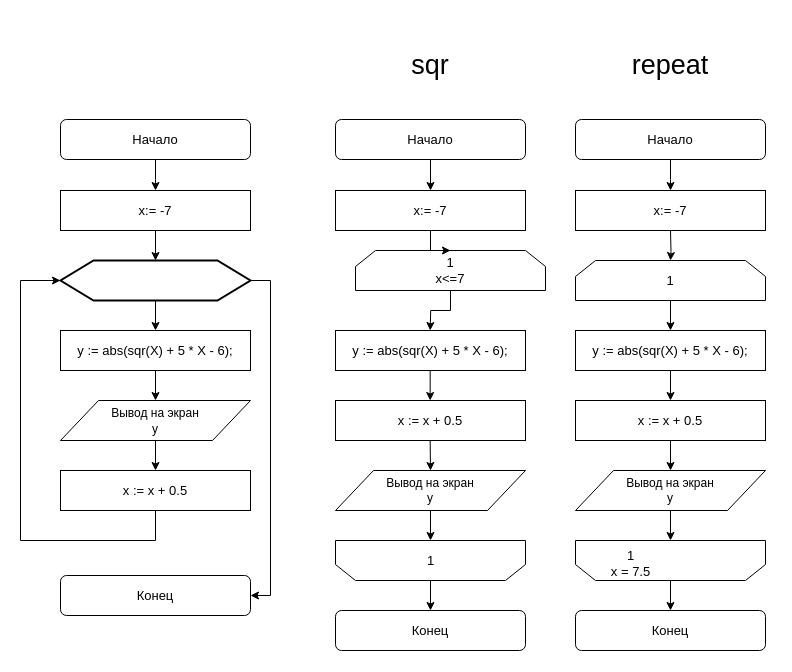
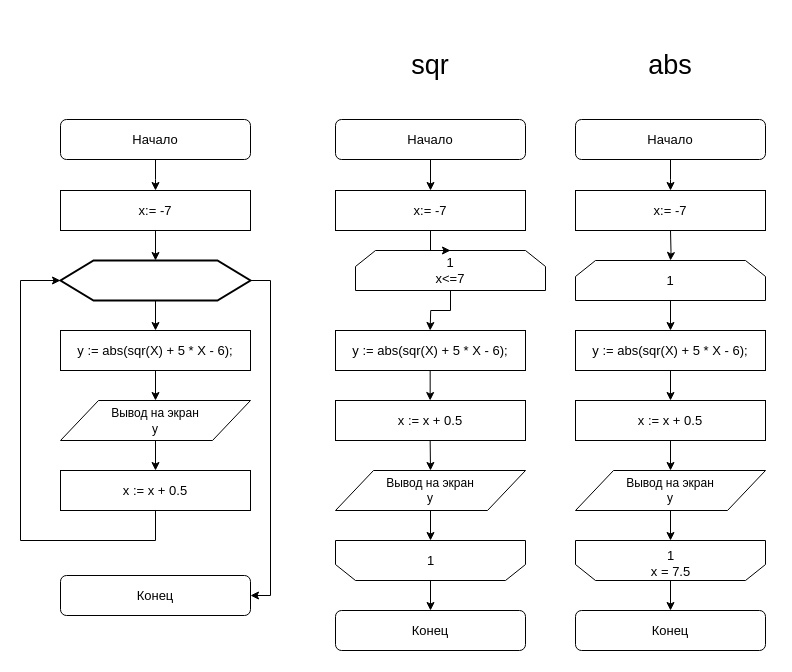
(671, 66) -> (671, 66)
(631, 561) -> (671, 561)
